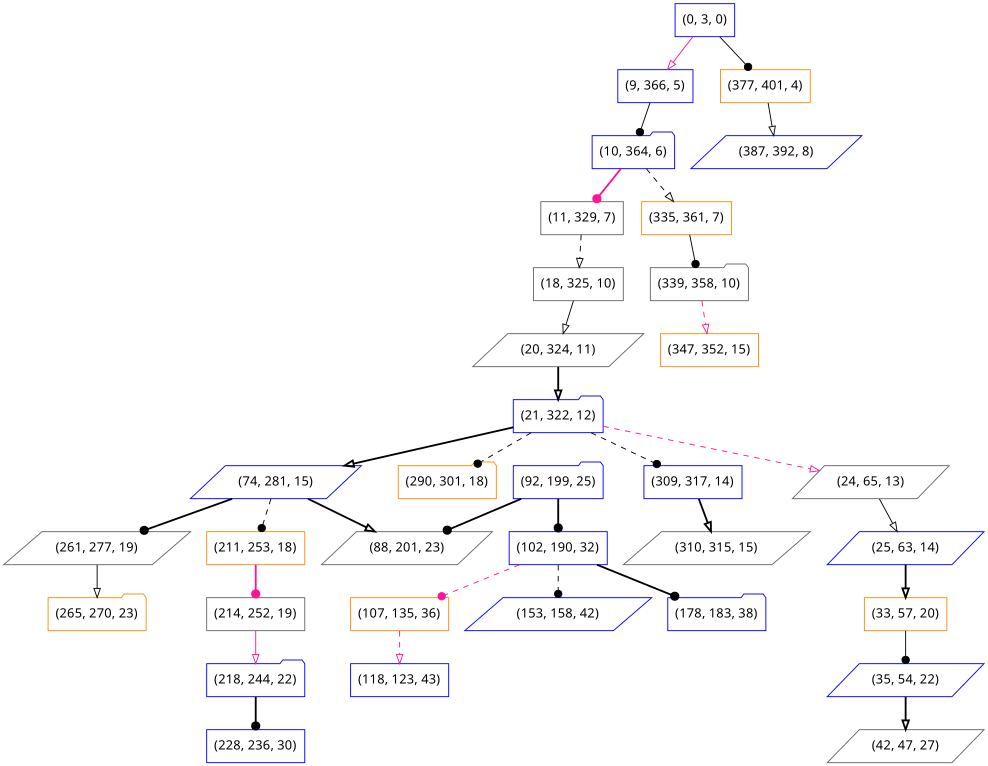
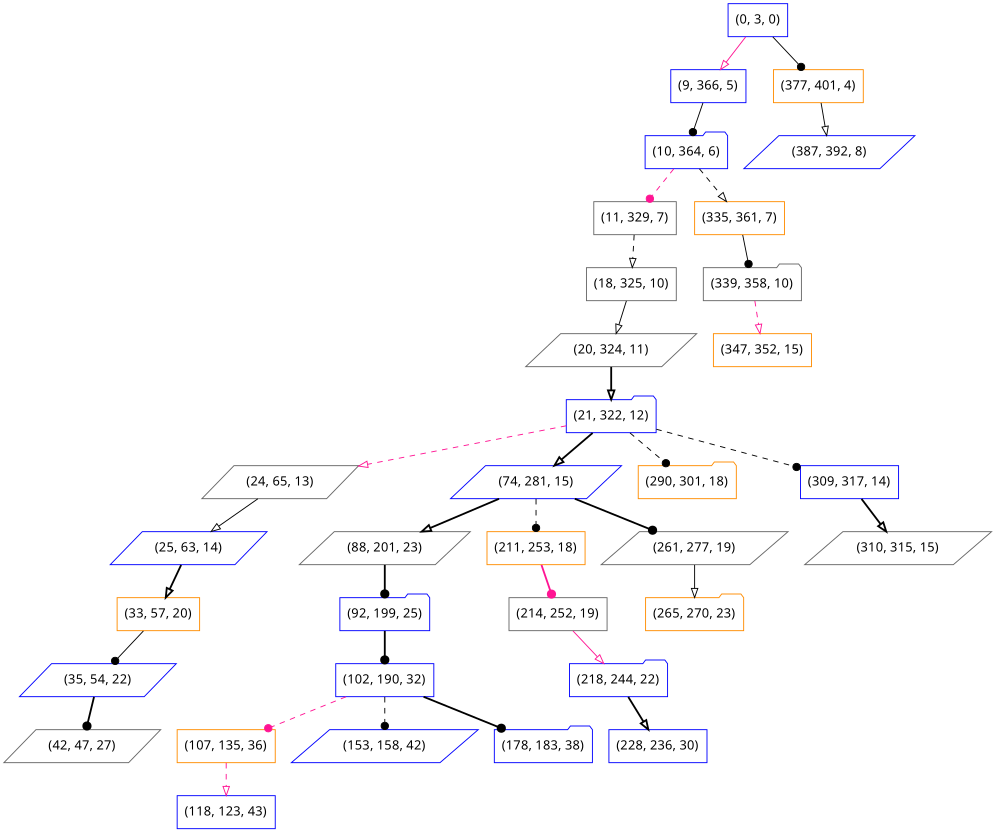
(610, 182) -> (663, 182)
(486, 514) -> (385, 578)
(906, 709) -> (91, 710)
(256, 710) -> (636, 709)
